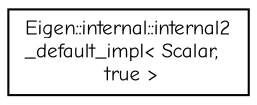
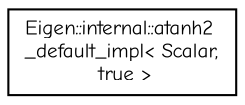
(129, 52) -> (122, 52)
